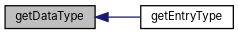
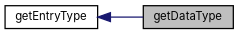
(125, 17) -> (127, 17)
